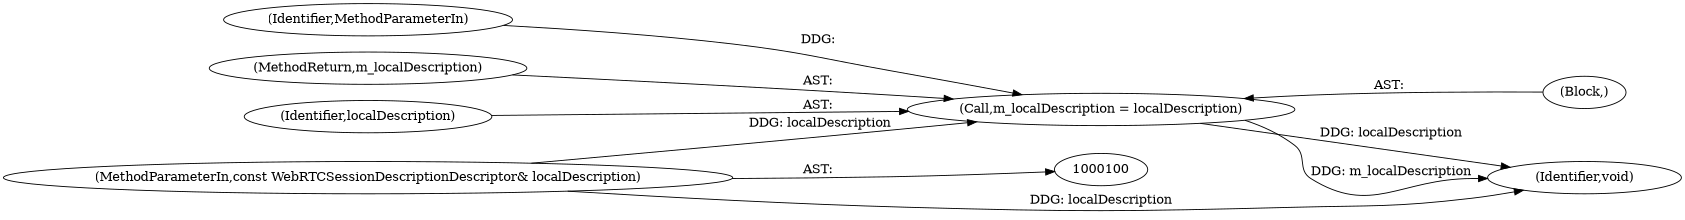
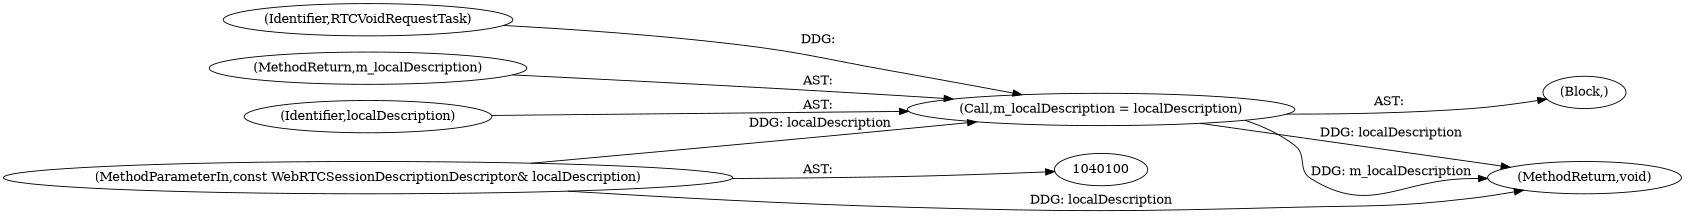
(368, 20) -> (368, 20)
(1398, 93) -> (1412, 112)
(1101, 170) -> (1101, 170)
(1584, 178) -> (1584, 178)
